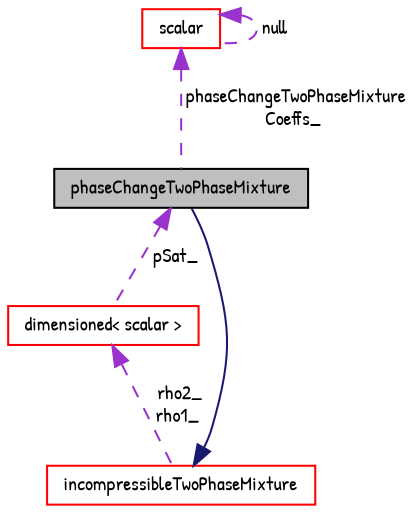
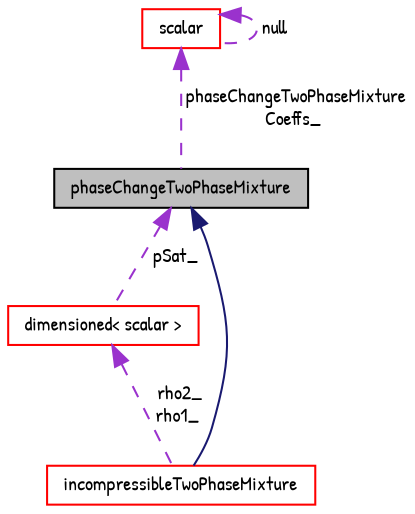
(226, 327) -> (227, 347)
